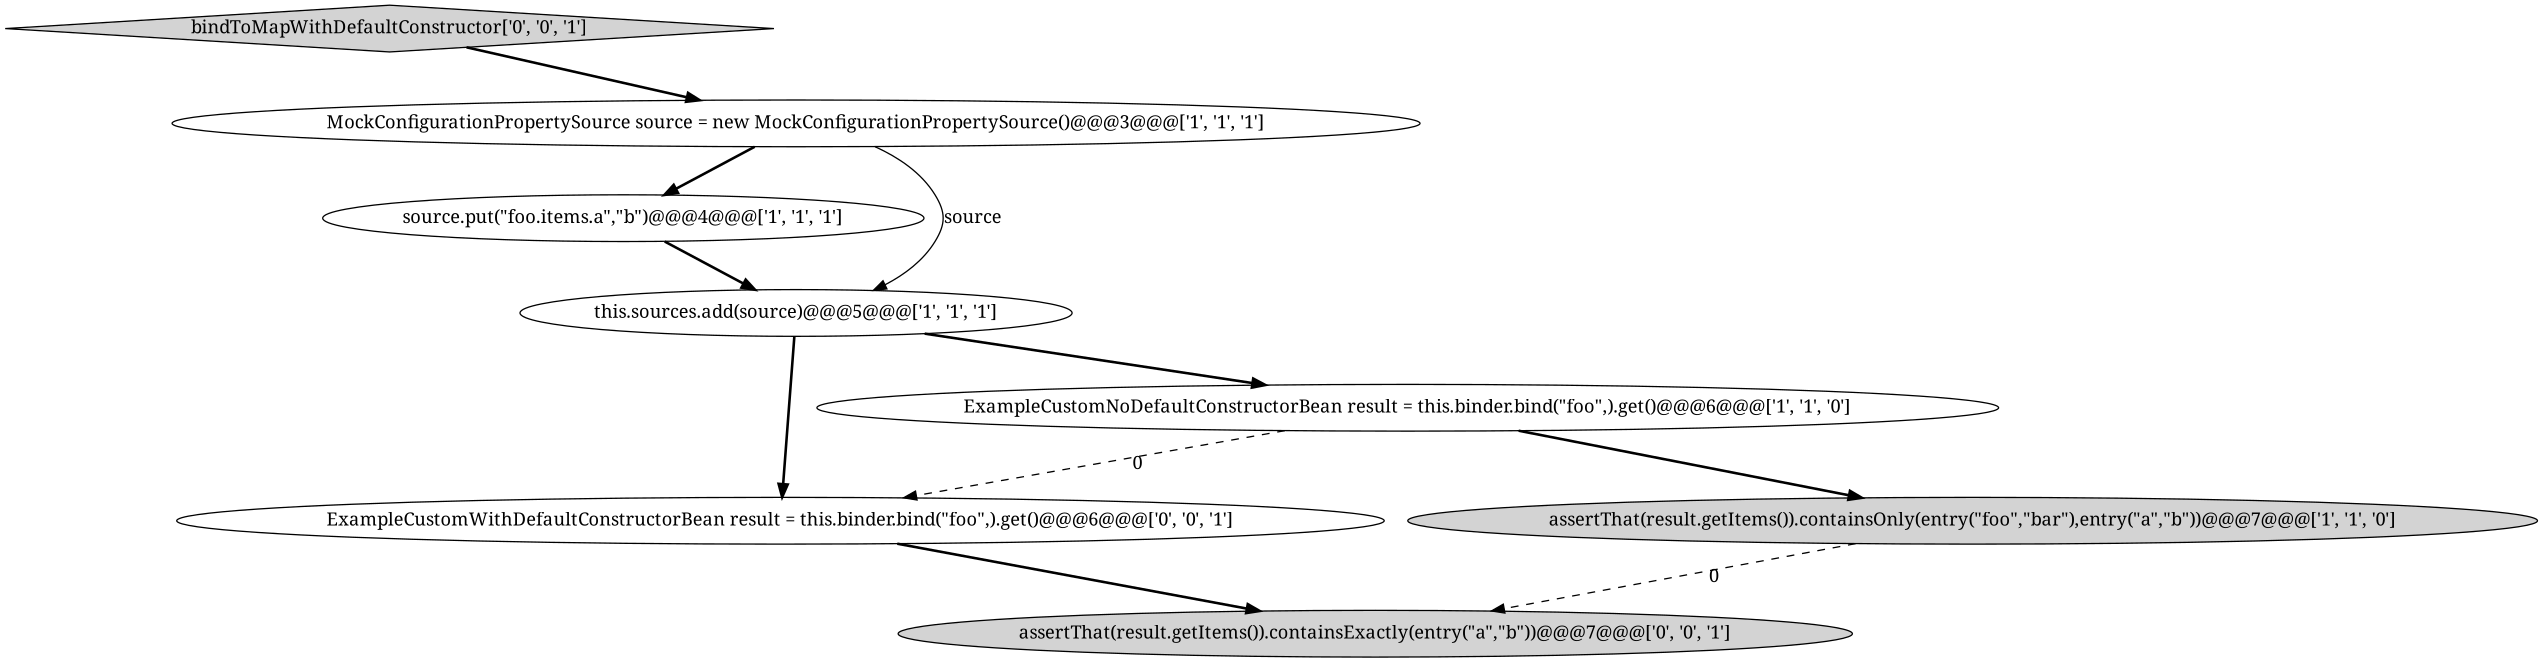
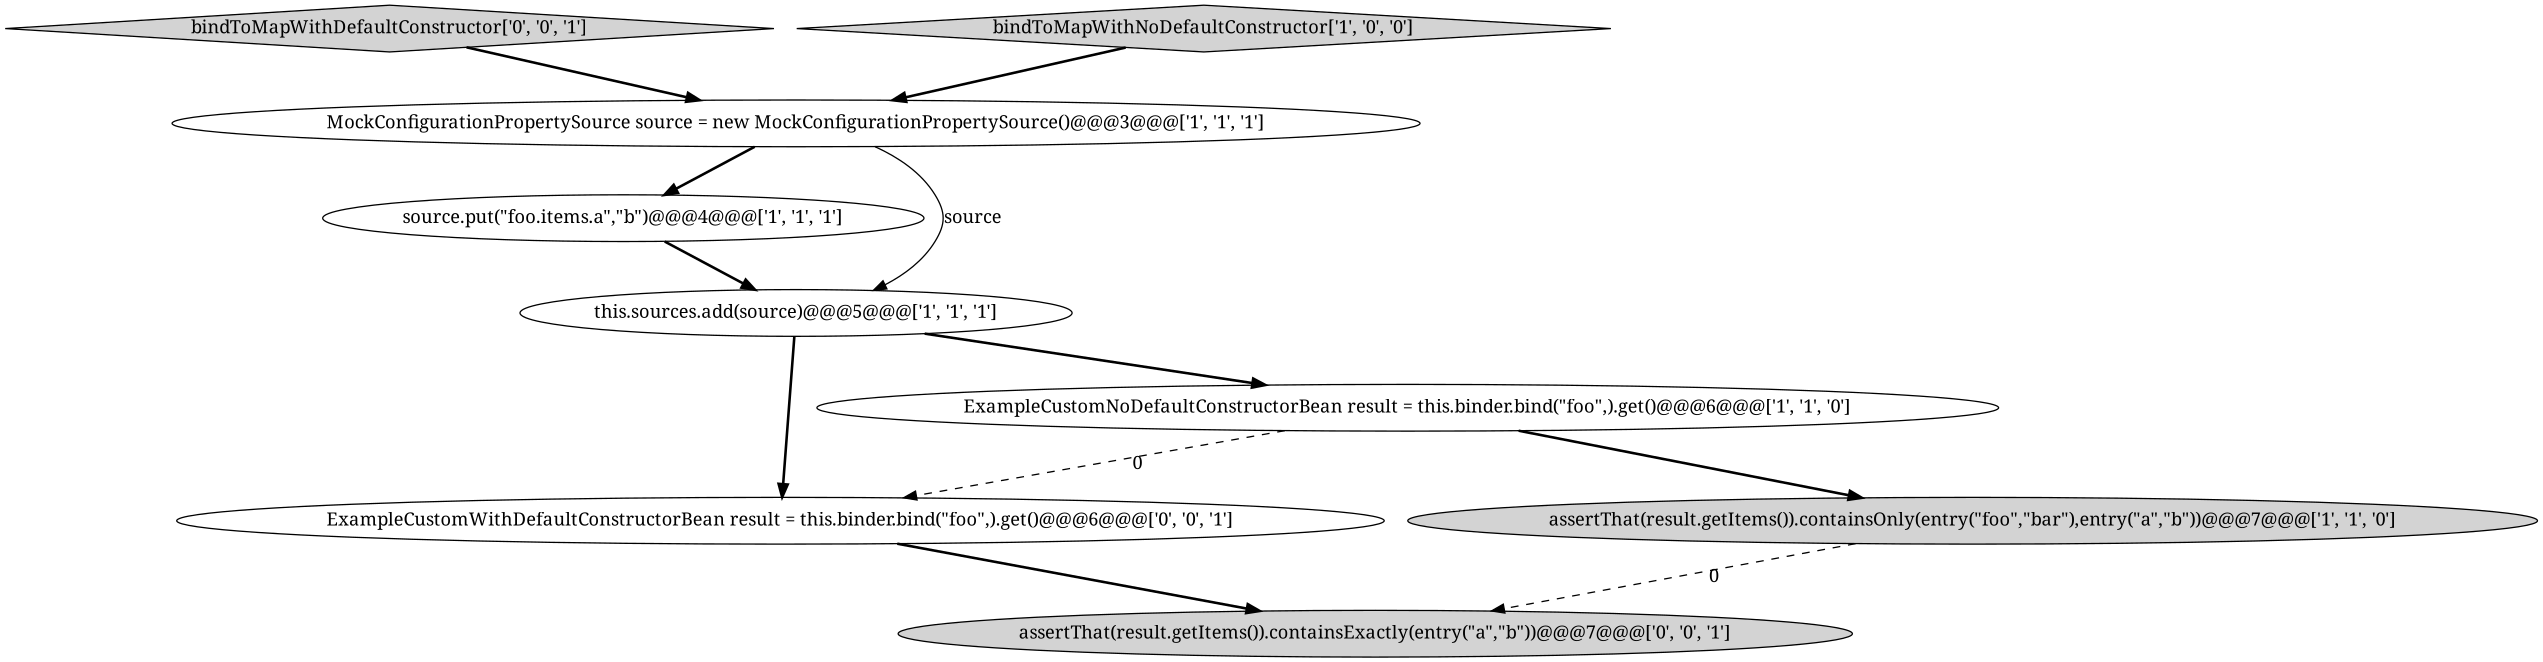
none -> (1204, 29)
